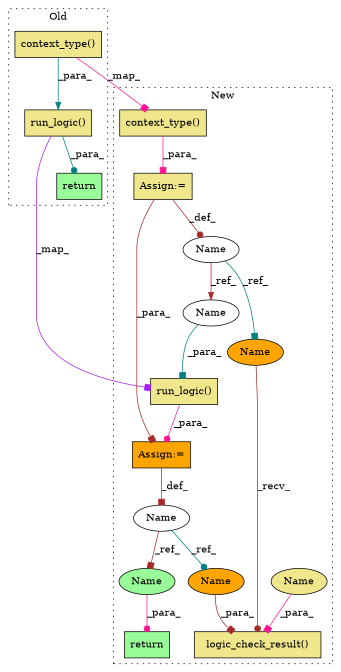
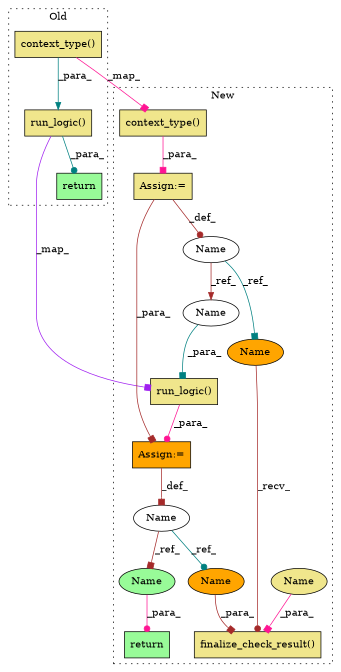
(258, 645) -> (258, 645)
